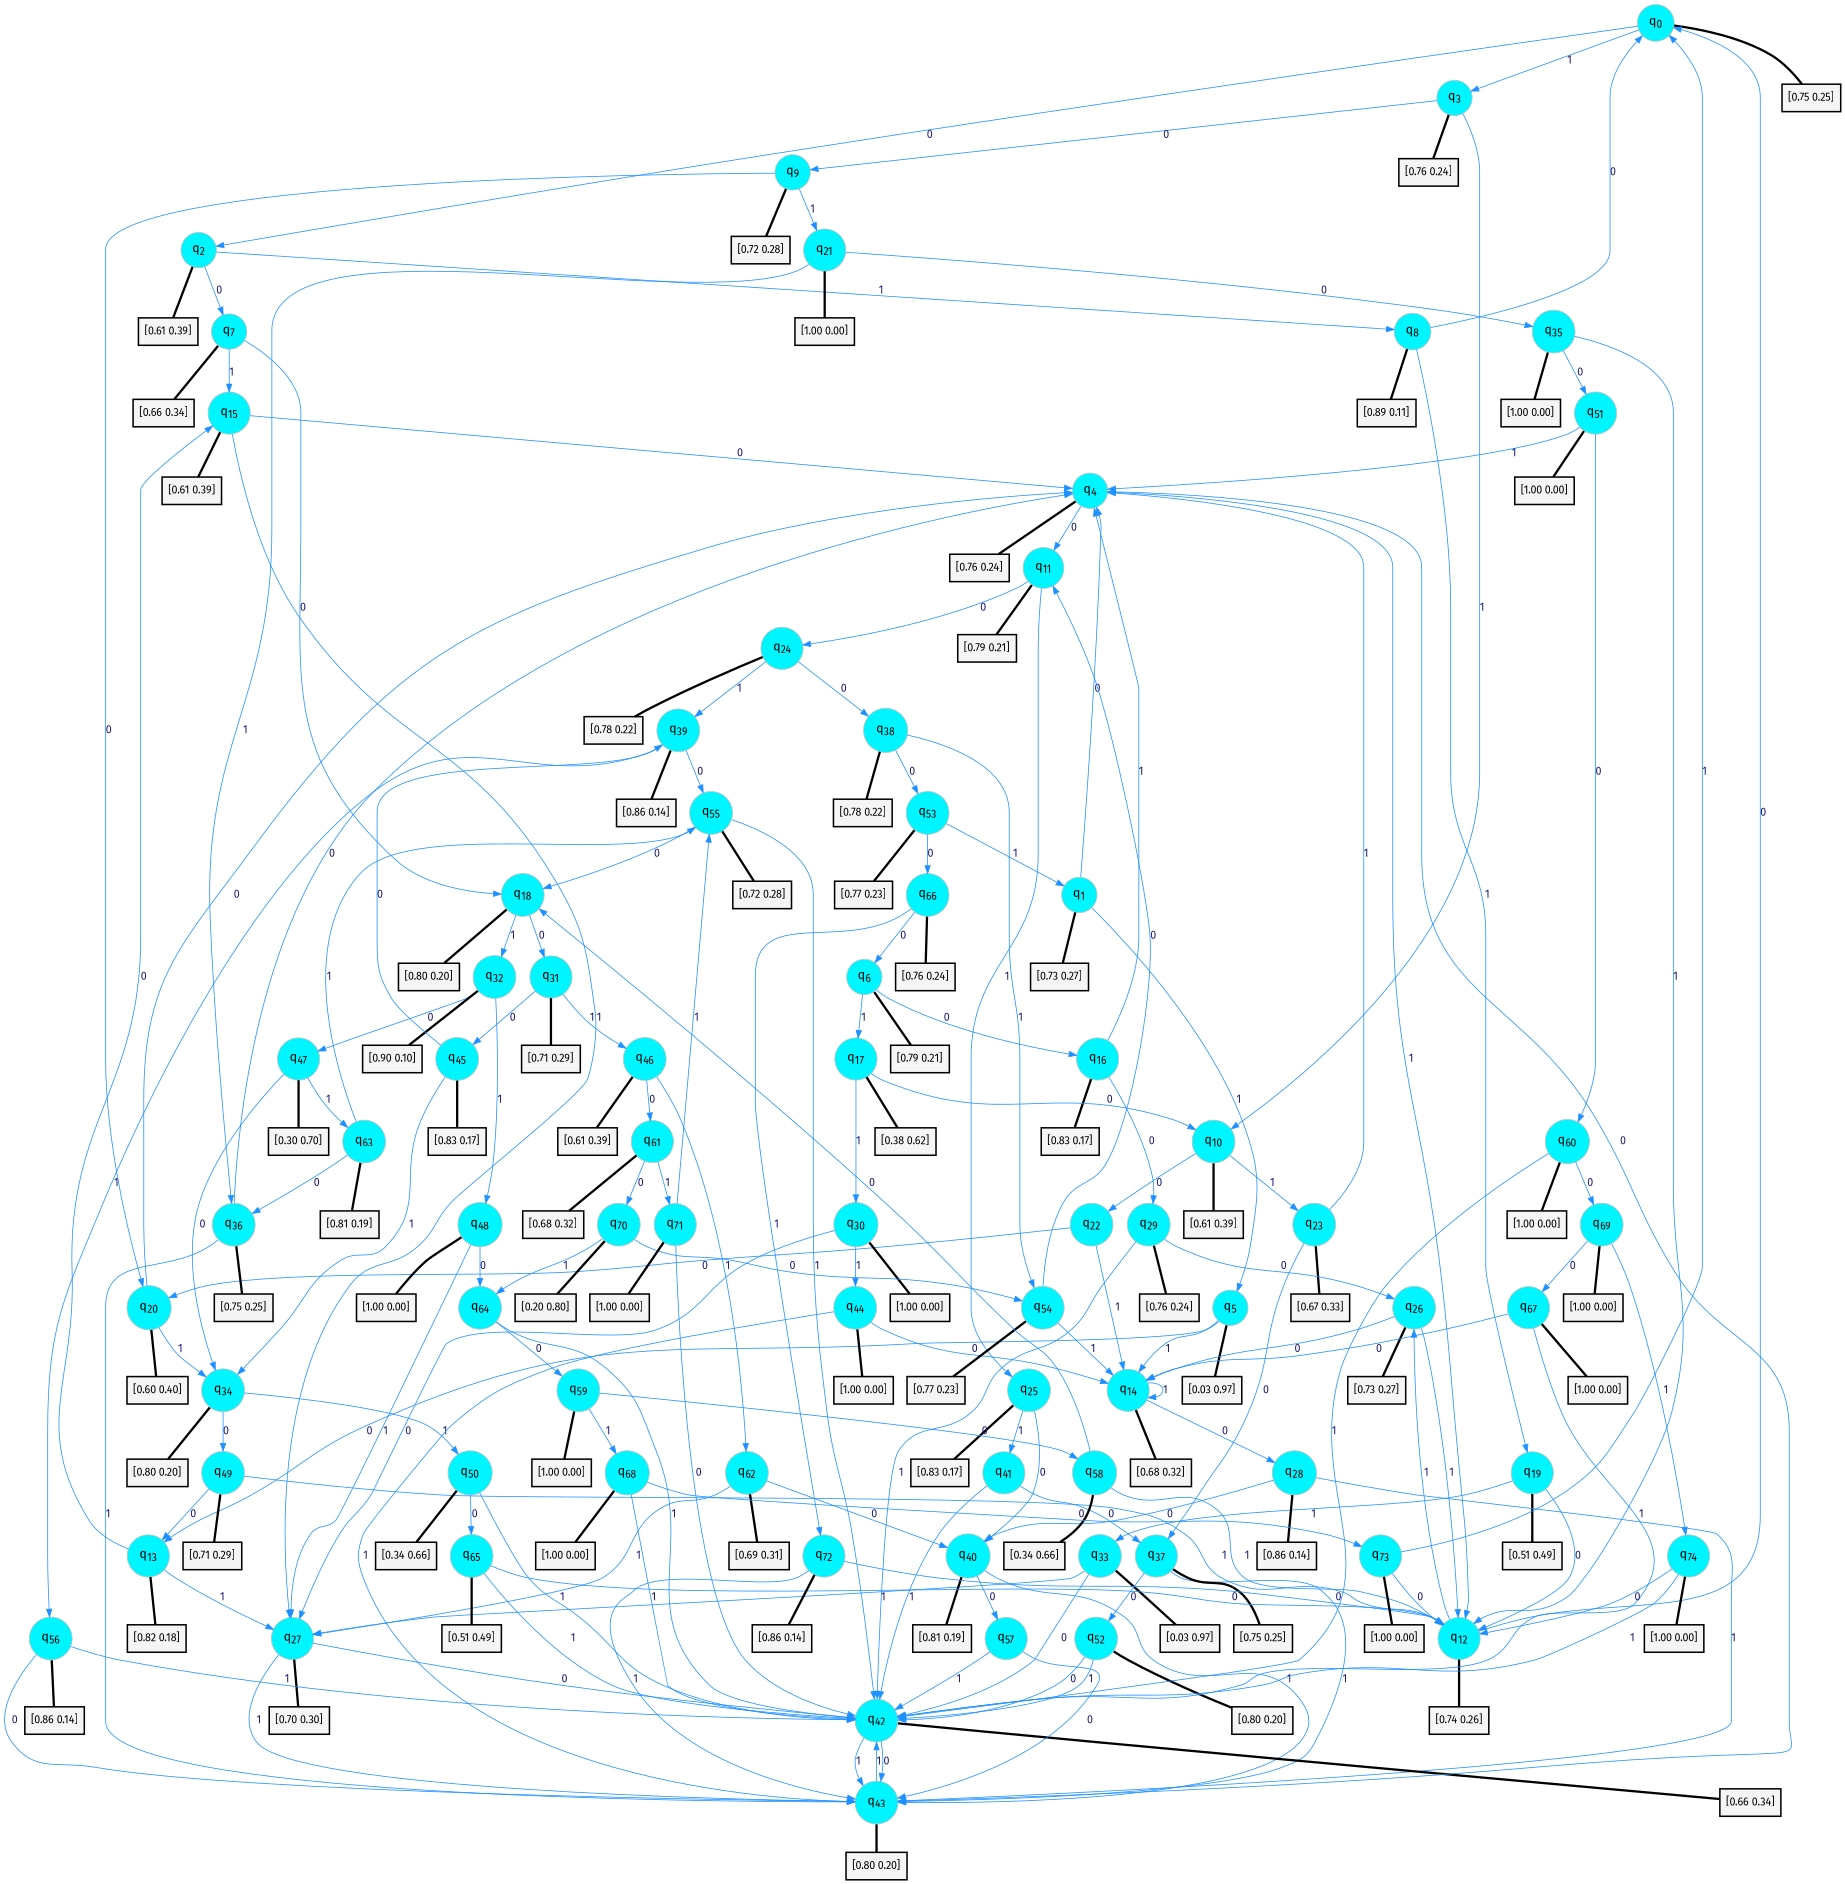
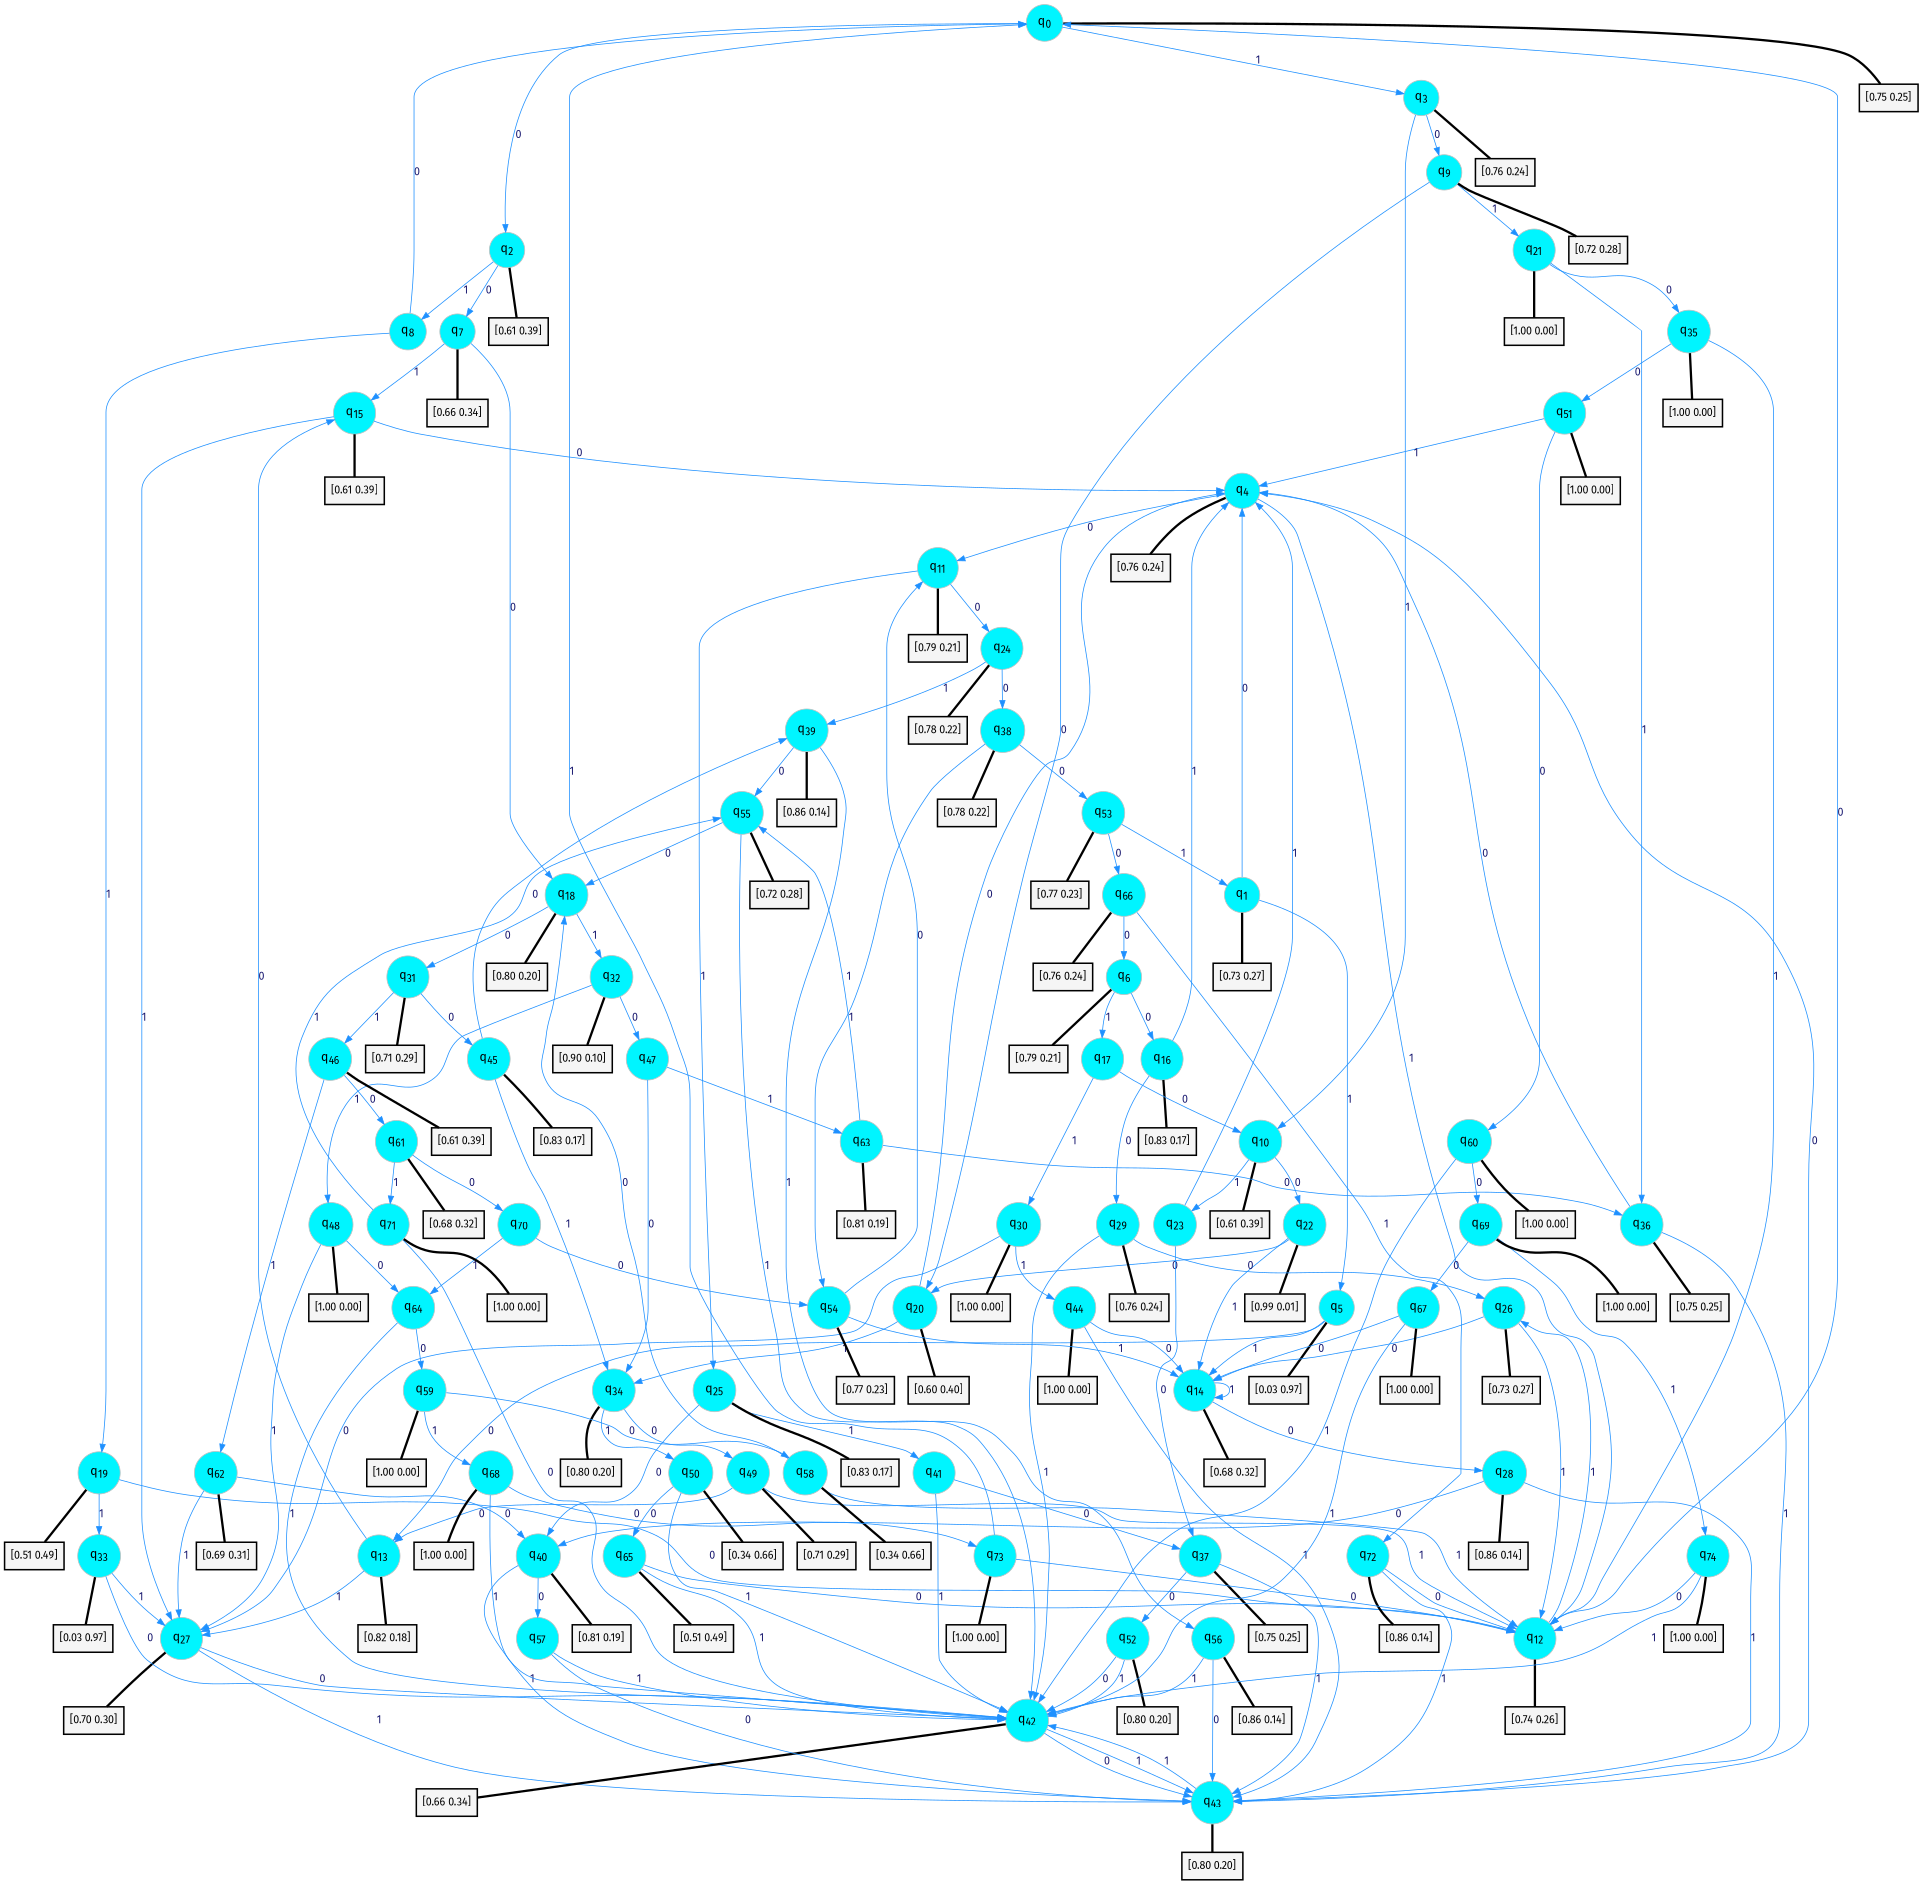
(1387, 413) -> none
(299, 1142) -> none
(906, 1142) -> none
(546, 1308) -> none
none -> (1275, 1308)
(1320, 1308) -> none
